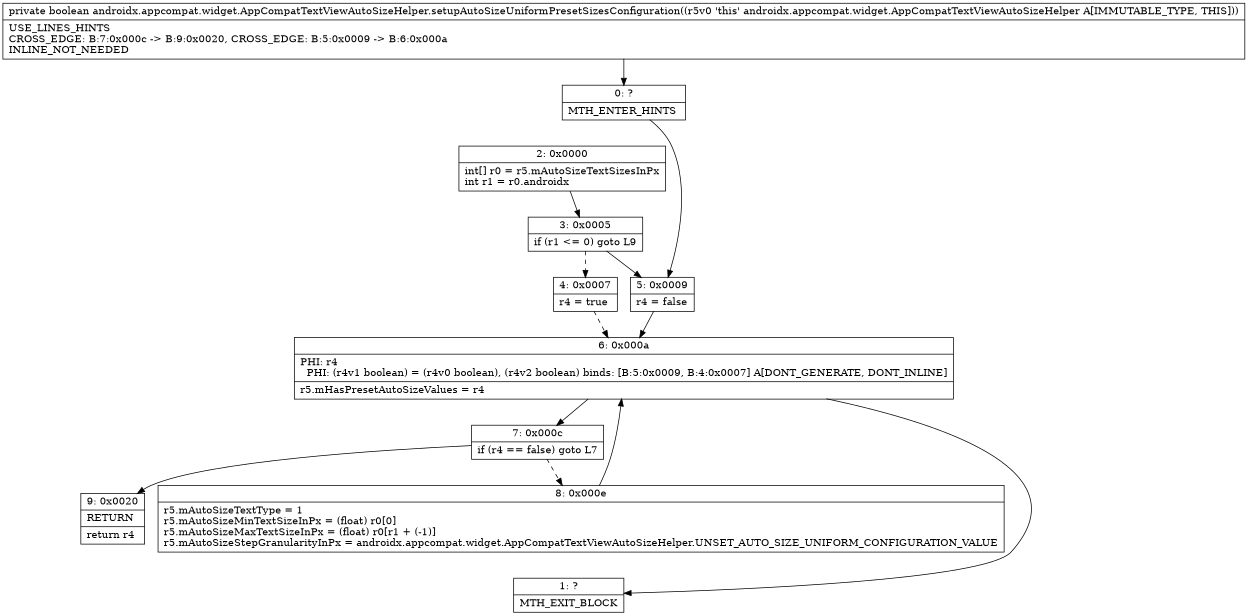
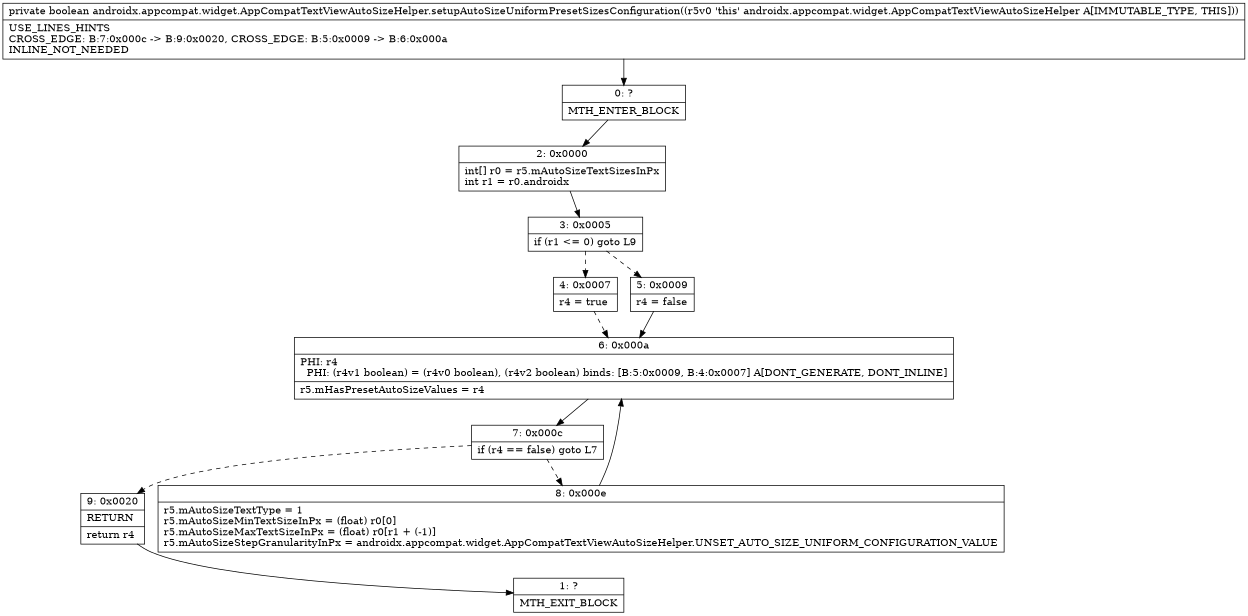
(622, 111) -> (624, 111)
(681, 191) -> (598, 130)
(621, 262) -> (621, 262)
(306, 457) -> (306, 457)
(969, 567) -> (319, 581)
